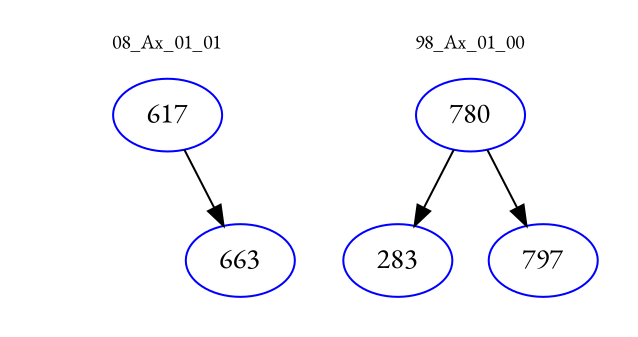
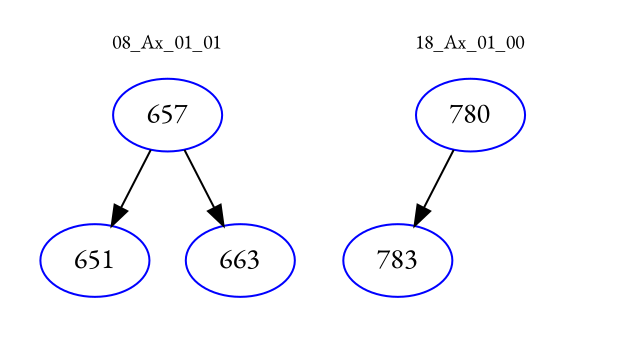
(471, 43) -> (471, 43)
(168, 115) -> (168, 115)
none -> (95, 261)
(398, 261) -> (398, 261)
(543, 261) -> none
